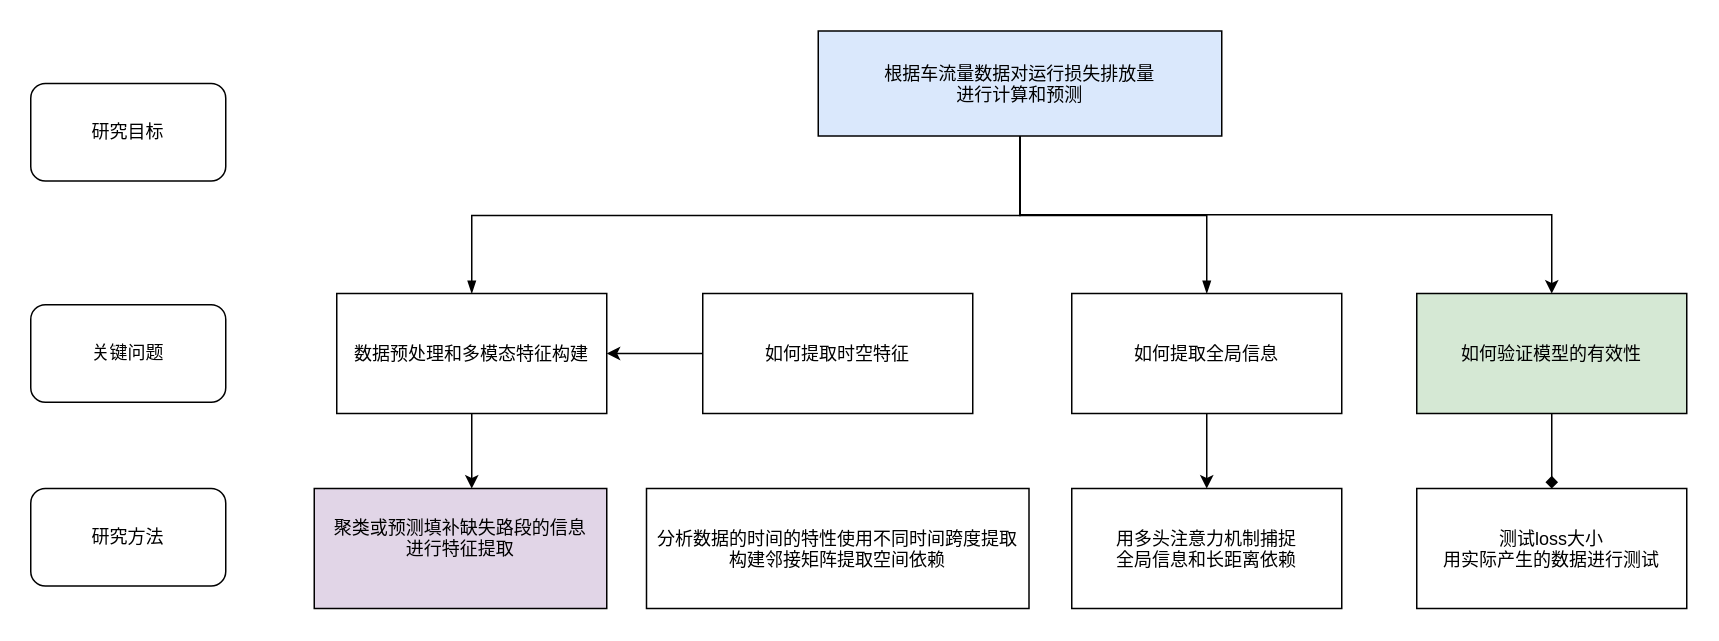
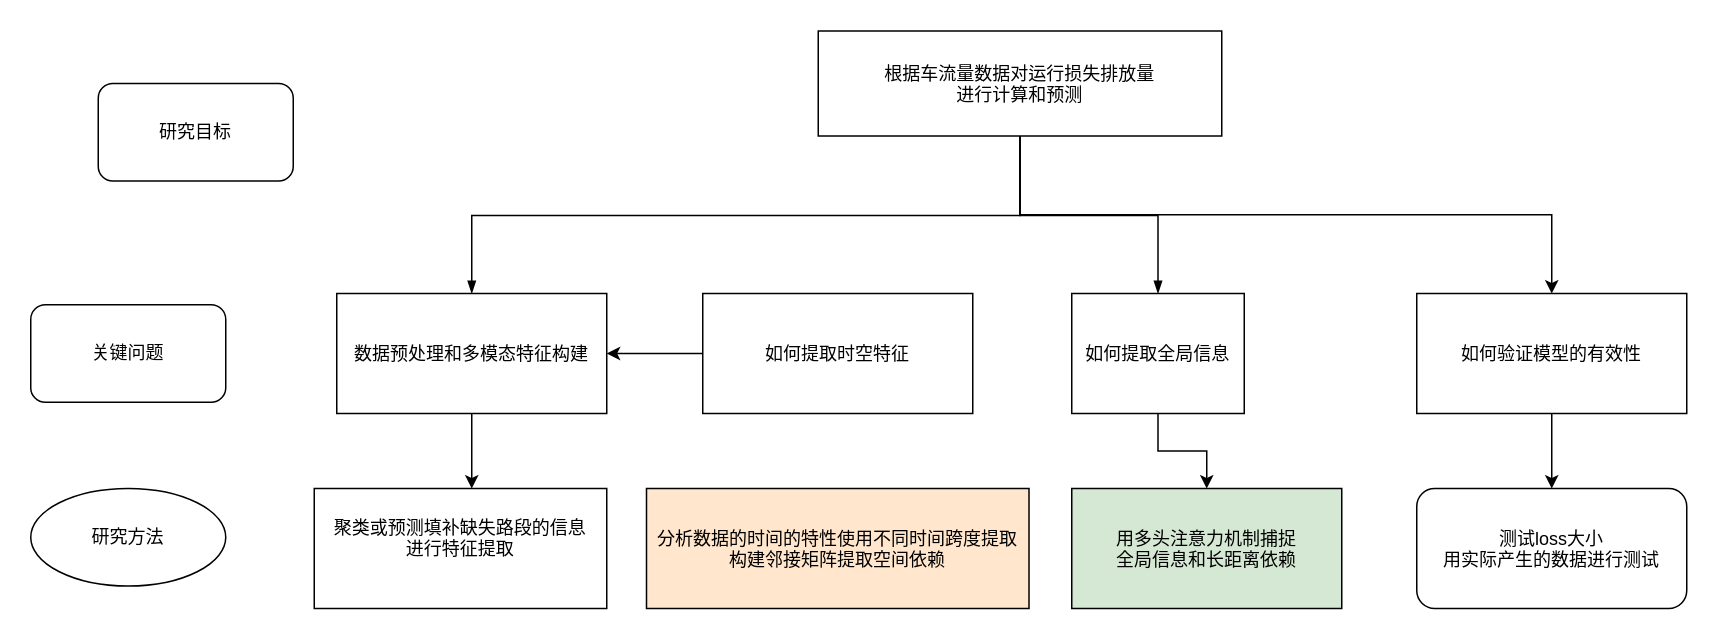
(1020, 83) -> (1020, 83)
(128, 132) -> (196, 132)
(1207, 353) -> (1158, 353)
(1552, 353) -> (1552, 353)
(1552, 476) -> (1552, 477)
(128, 537) -> (128, 537)
(461, 548) -> (461, 548)
(838, 548) -> (838, 548)
(1207, 548) -> (1207, 548)
(1552, 548) -> (1552, 548)
